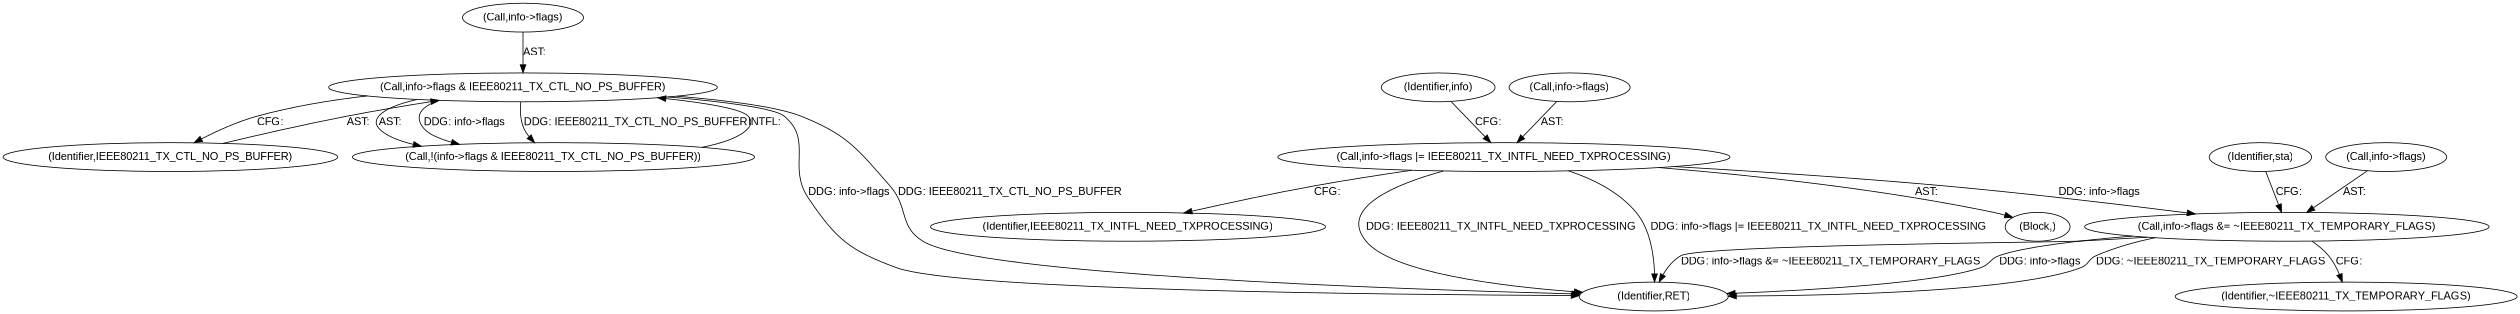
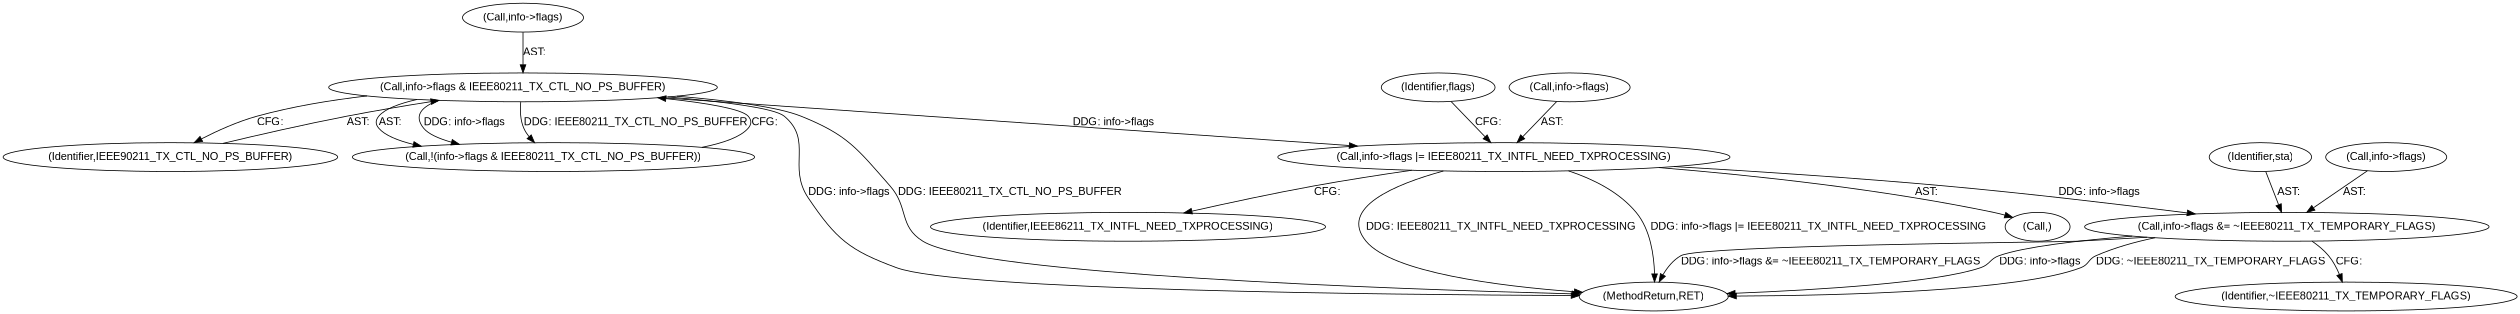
(1438, 87) -> (1438, 87)
(766, 122) -> (766, 122)
none -> (1004, 122)
(170, 157) -> (170, 157)
(2290, 192) -> (2290, 192)
(1128, 227) -> (1128, 227)
(2038, 227) -> (2038, 227)
(1654, 297) -> (1654, 297)
